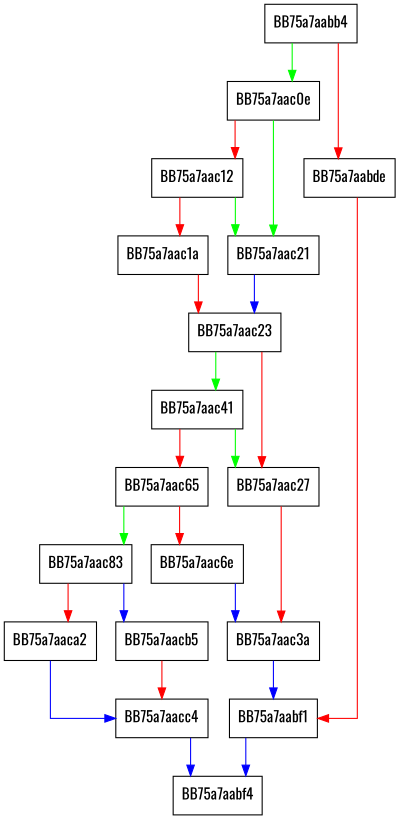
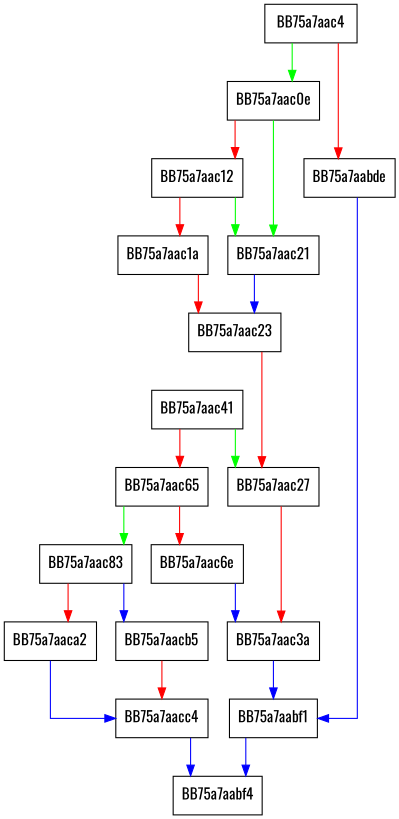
(311, 24) -> (311, 24)
(216, 365) -> none
(357, 472) -> (357, 472)
